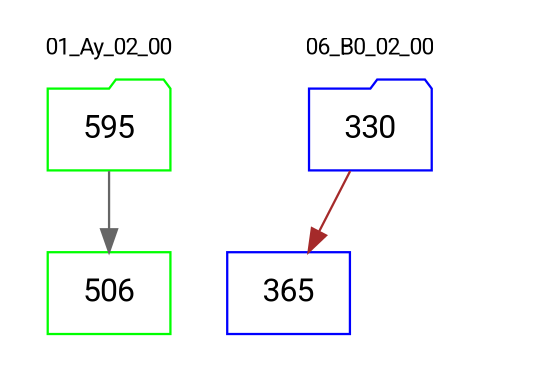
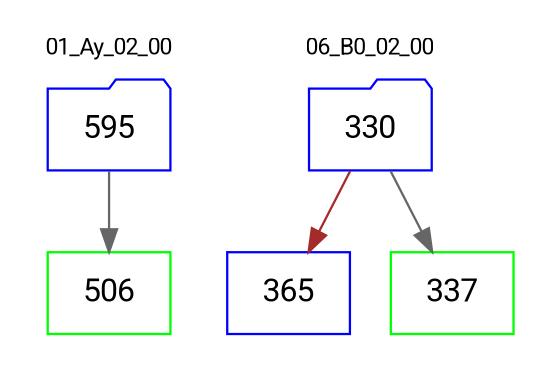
(109, 130) -> (109, 130)
none -> (452, 293)
